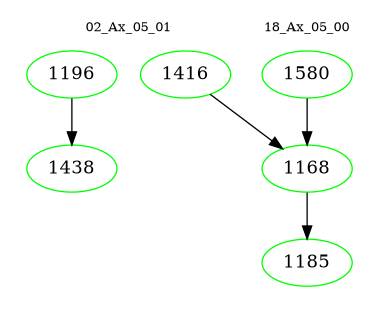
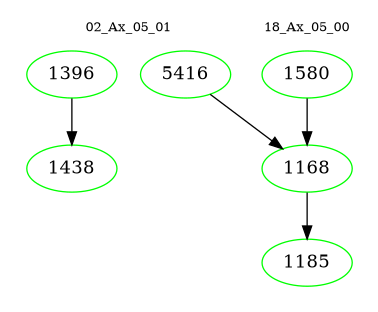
(72, 74) -> (72, 74)
(186, 74) -> (186, 74)
